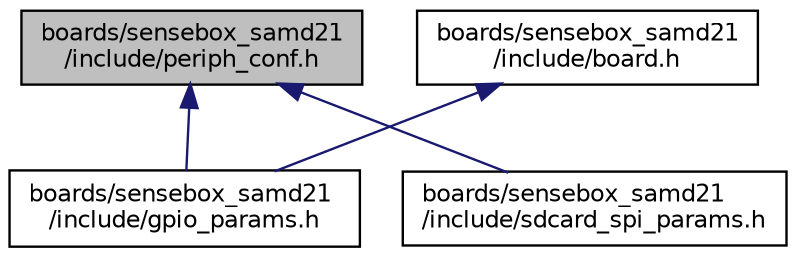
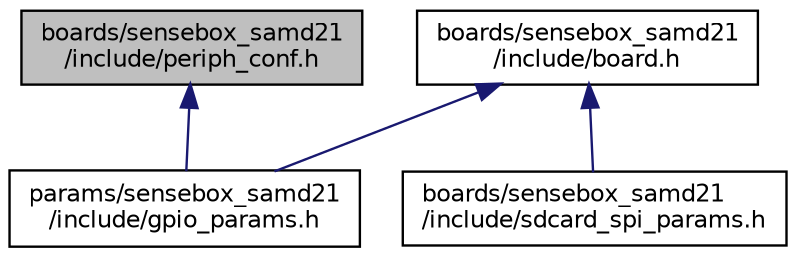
(410, 134) -> (592, 140)
(185, 209) -> (185, 209)
